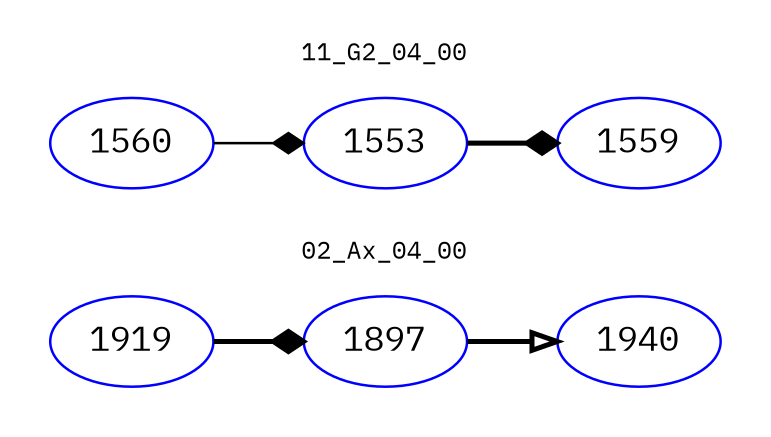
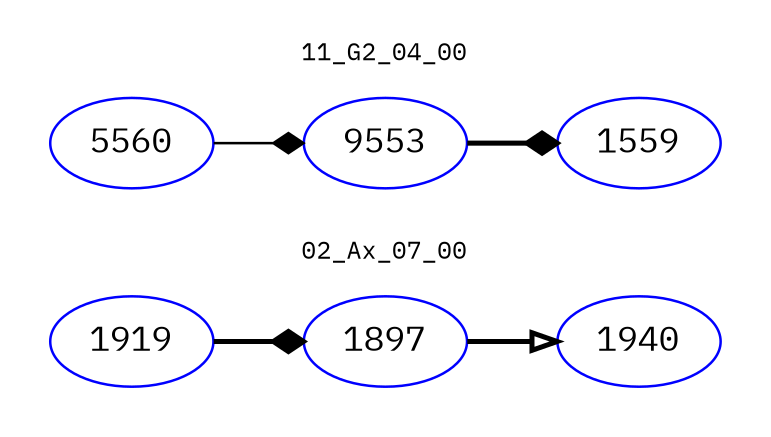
(132, 143) -> (132, 143)
(385, 143) -> (385, 143)
(385, 252) -> (385, 252)
